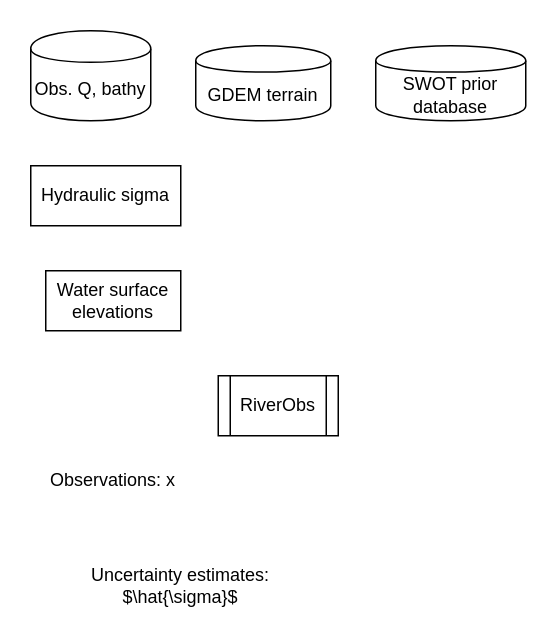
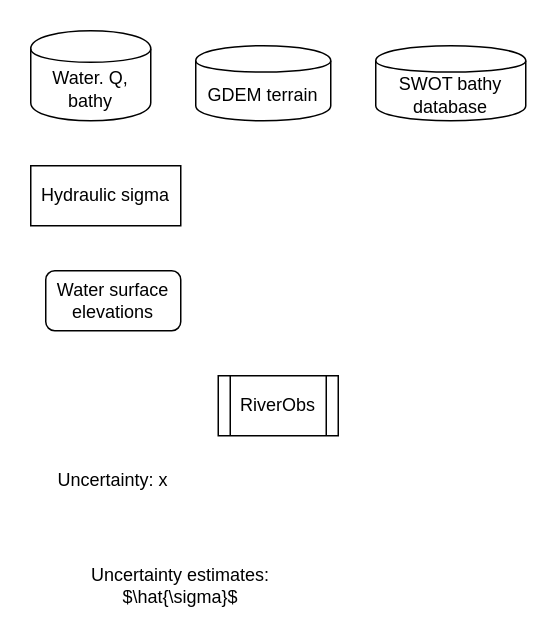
(91, 89) -> (91, 89)
(451, 95) -> (451, 95)
(113, 301) -> (113, 301)
(113, 481) -> (113, 481)
